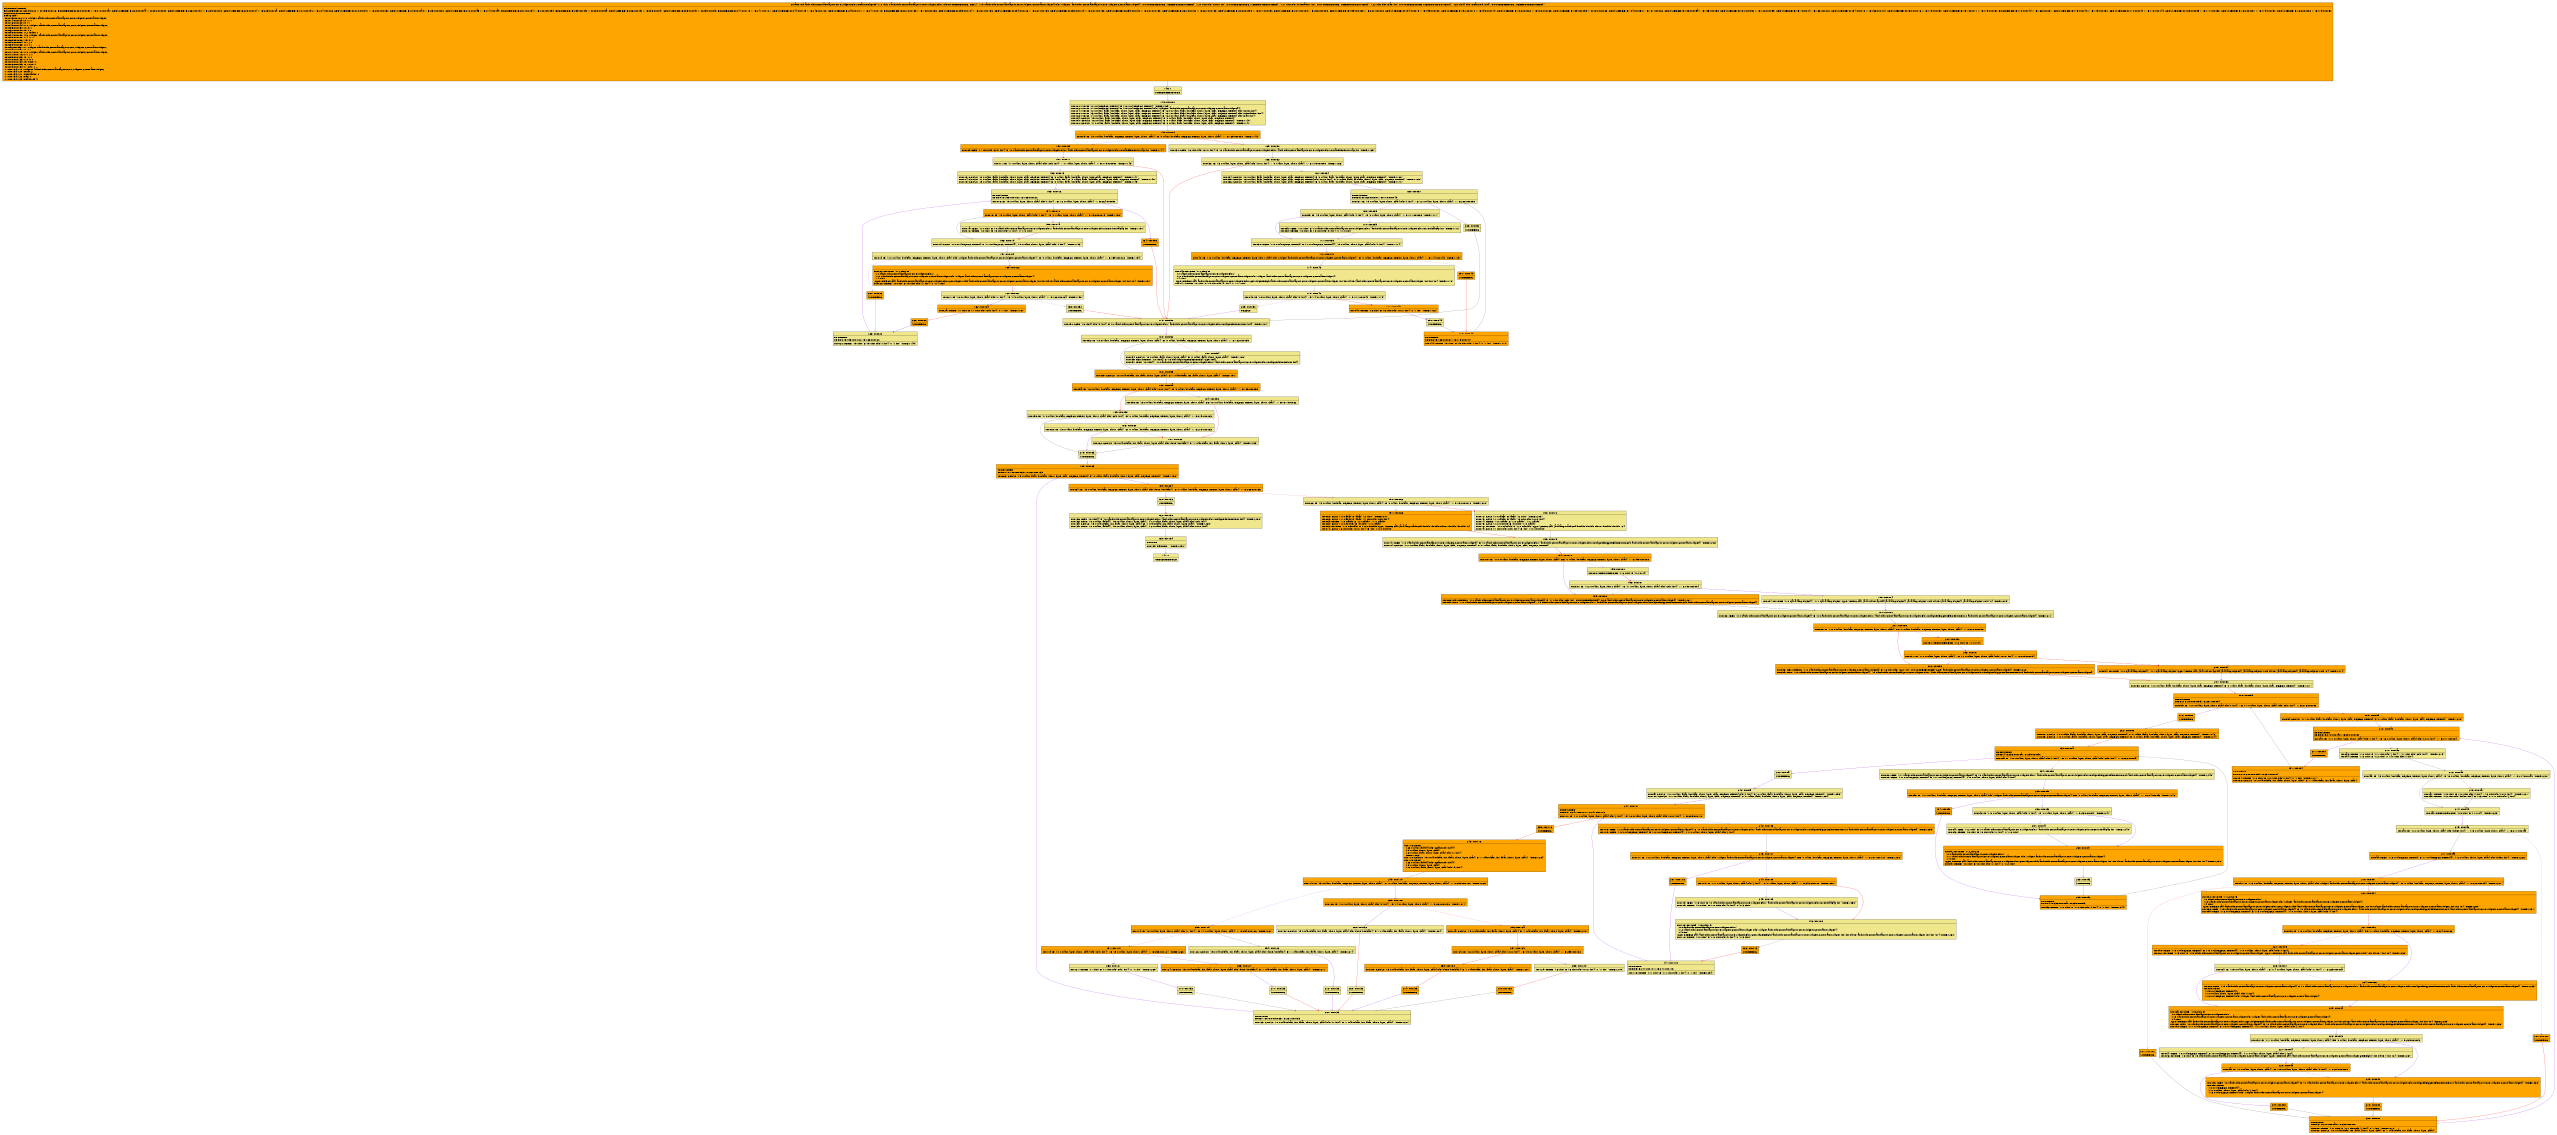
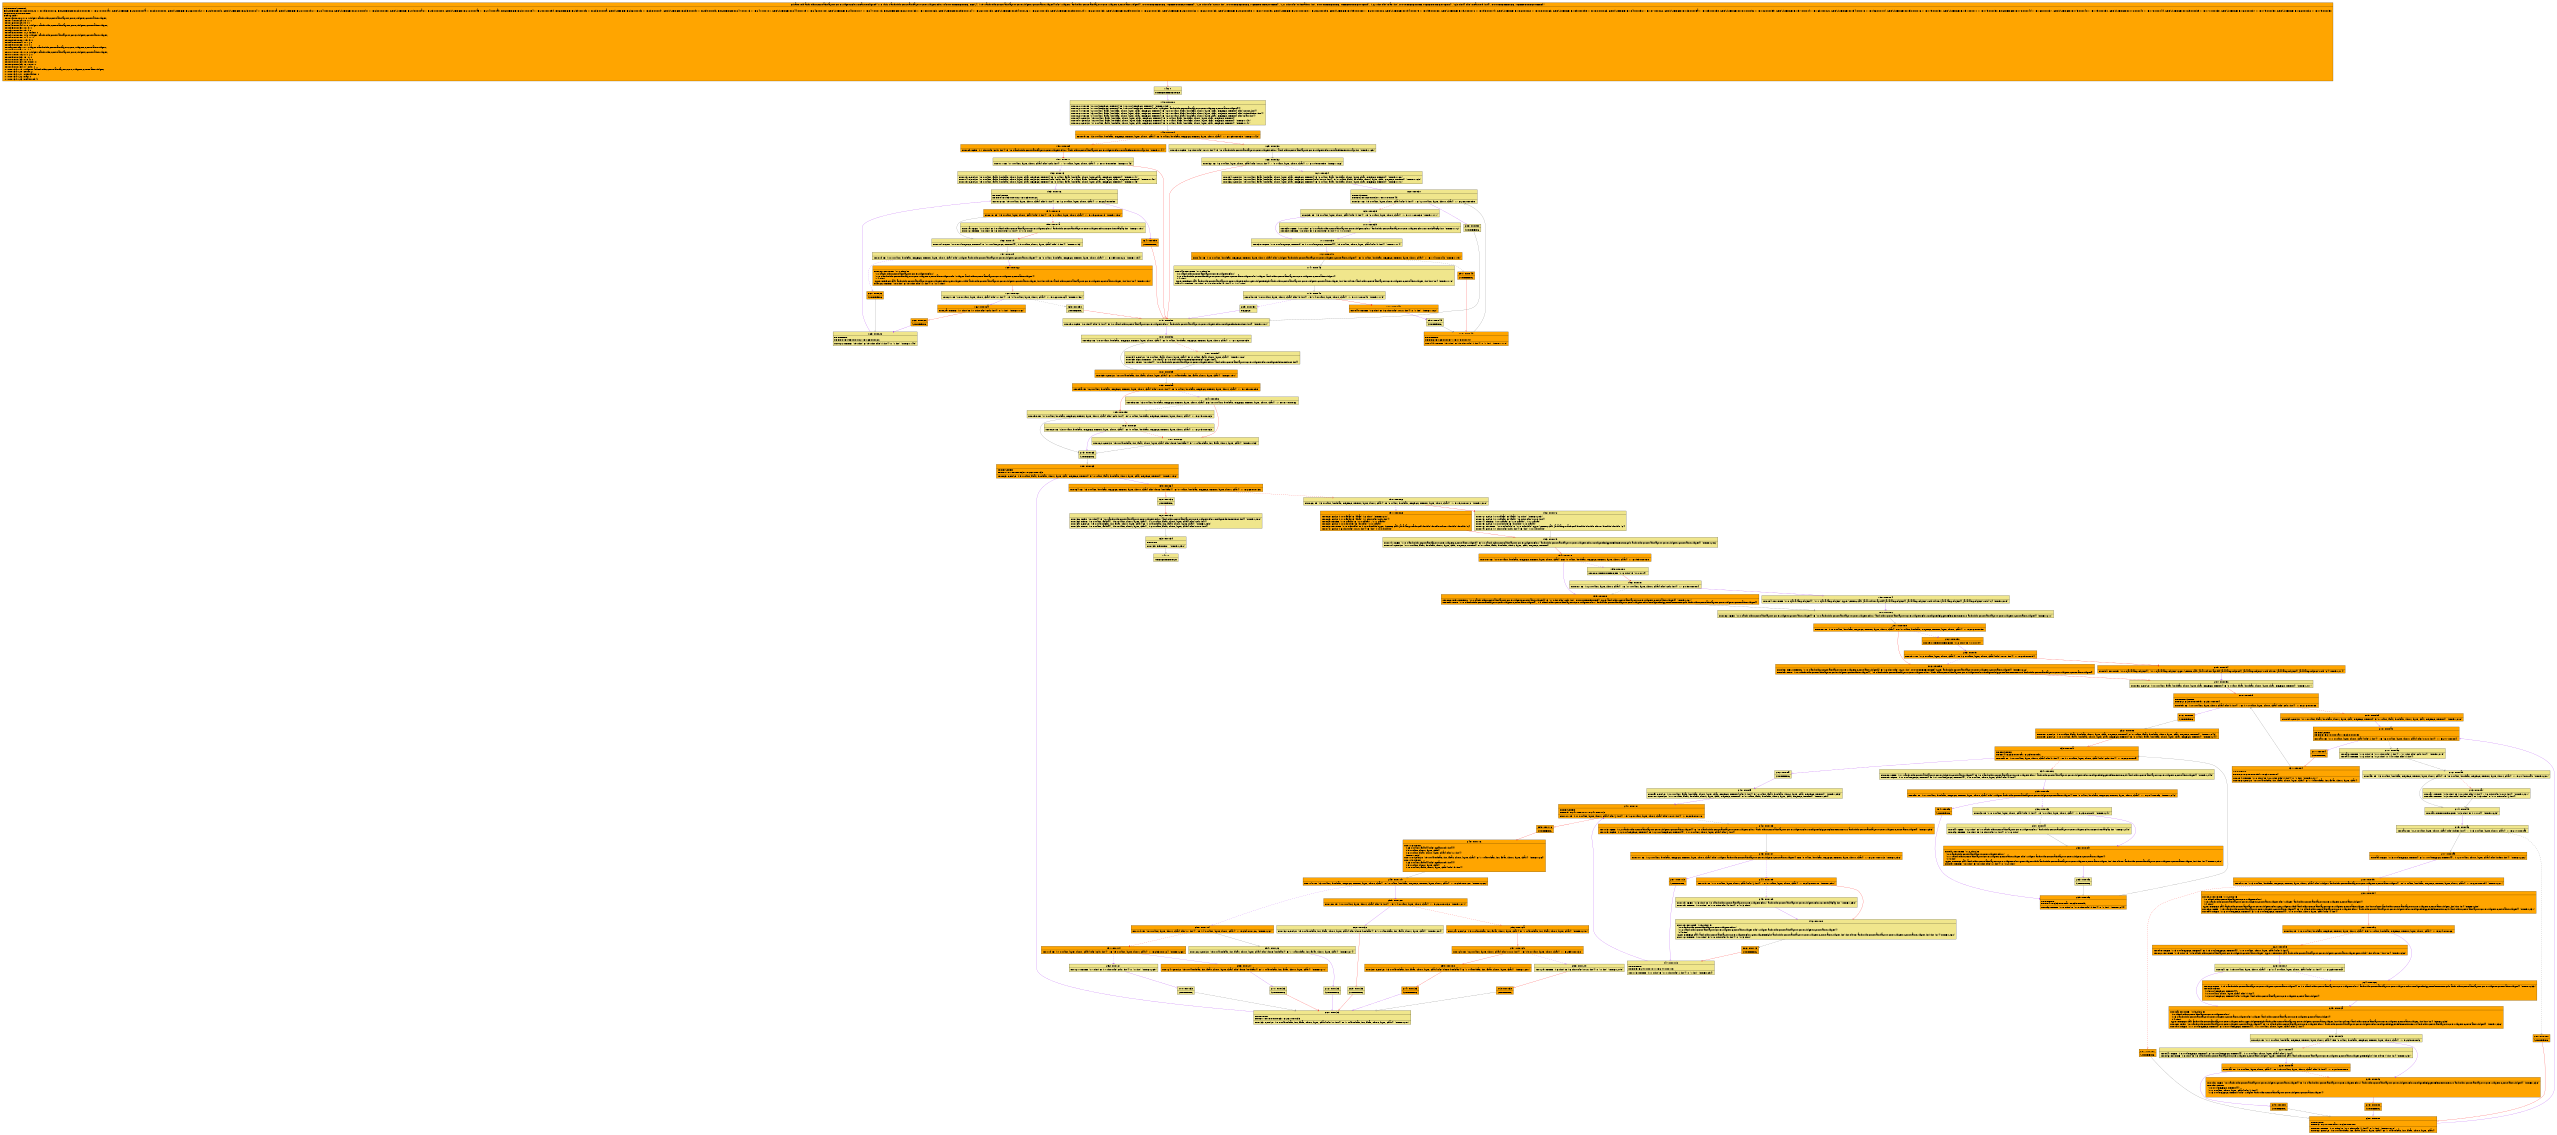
(2183, 699) -> (2185, 699)
